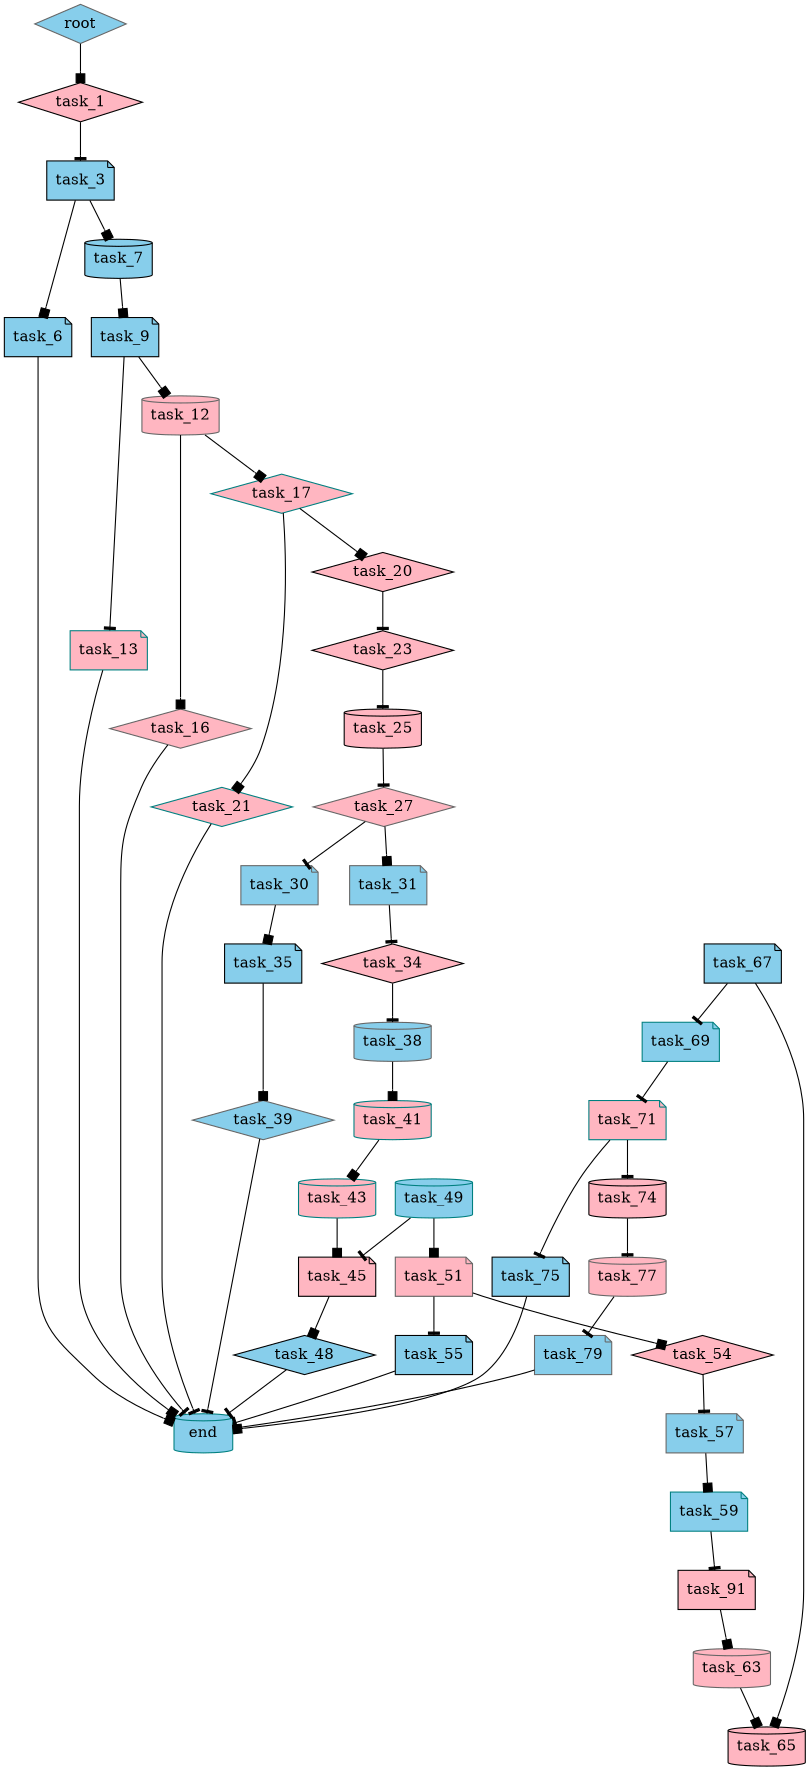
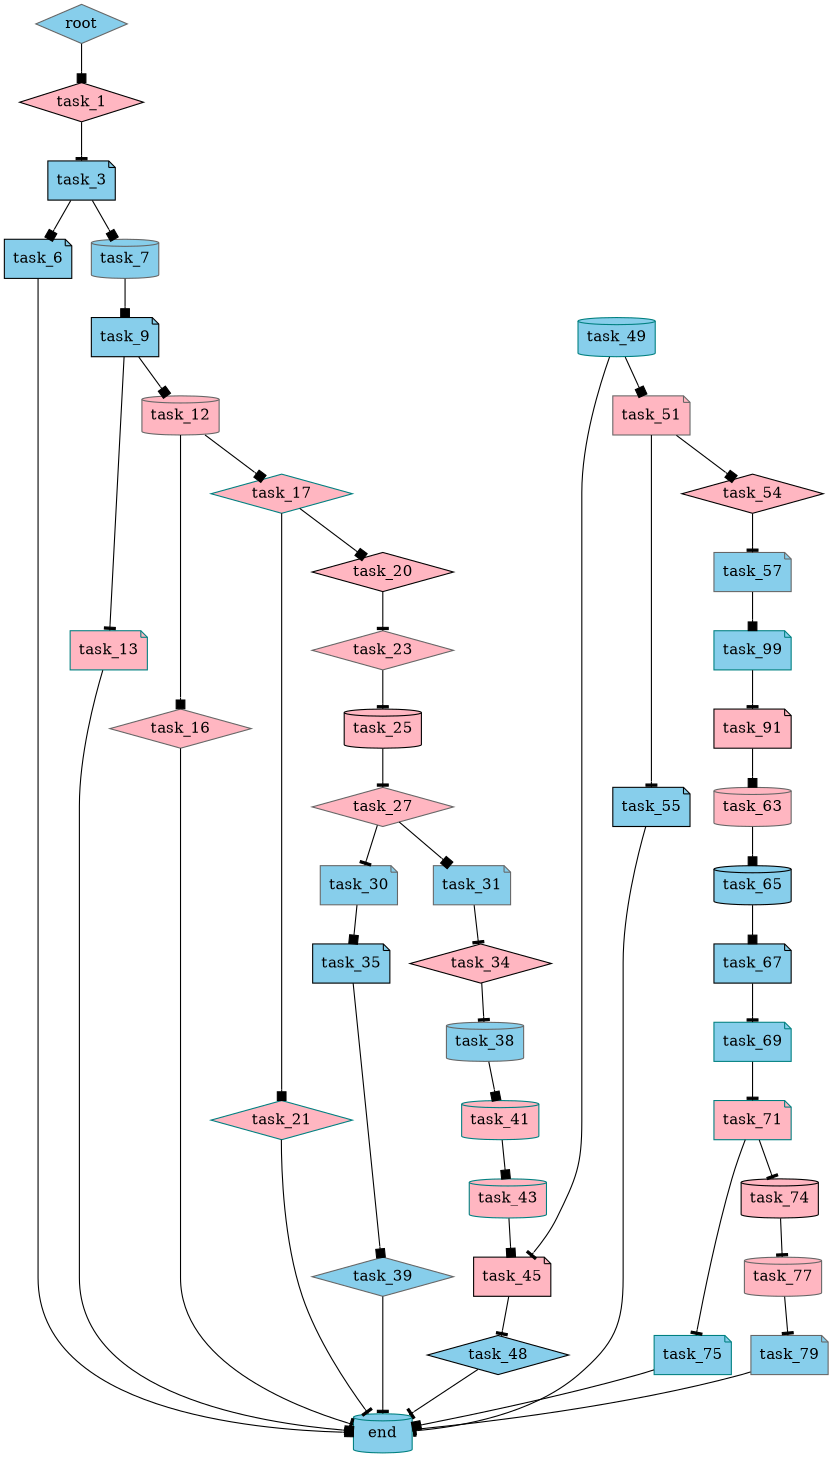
(119, 259) -> (125, 259)
(383, 650) -> (383, 650)
(531, 1277) -> (693, 1355)
(322, 1312) -> (506, 1314)
(804, 1346) -> (753, 919)
(709, 1512) -> (753, 650)
(767, 1747) -> (753, 885)
